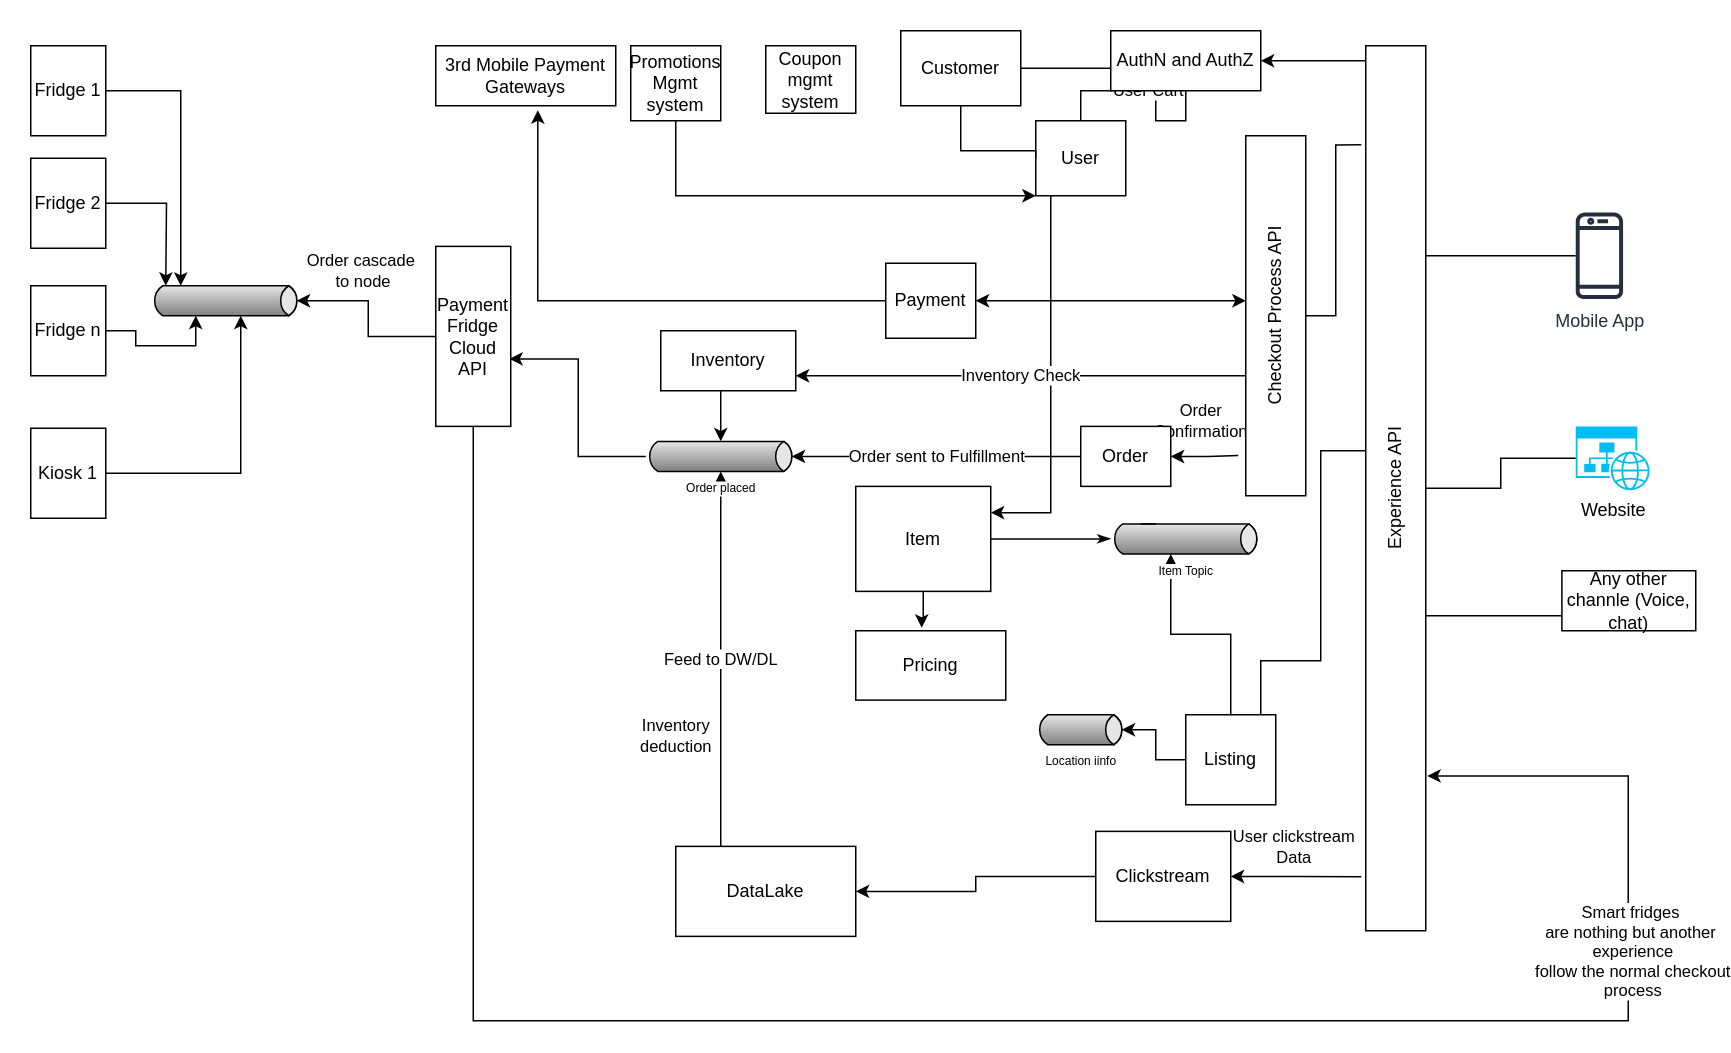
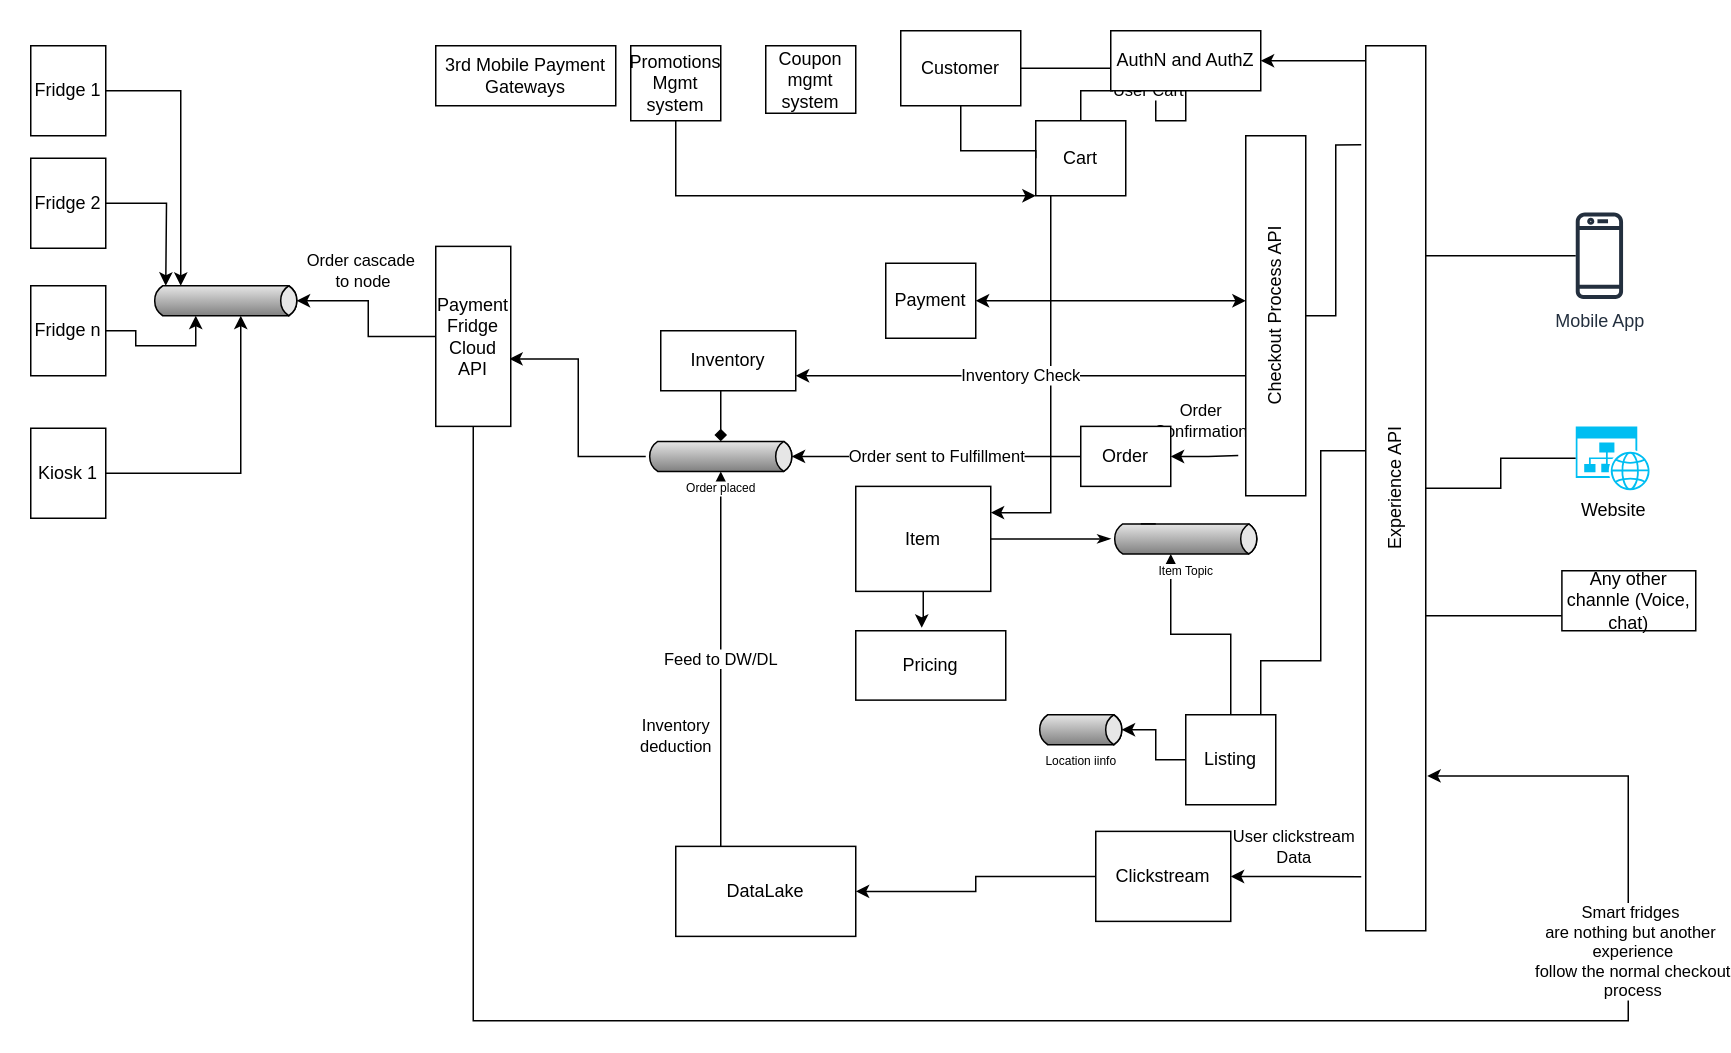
(1081, 158) -> (1081, 158)
(622, 301) -> none
(721, 430) -> (721, 429)
